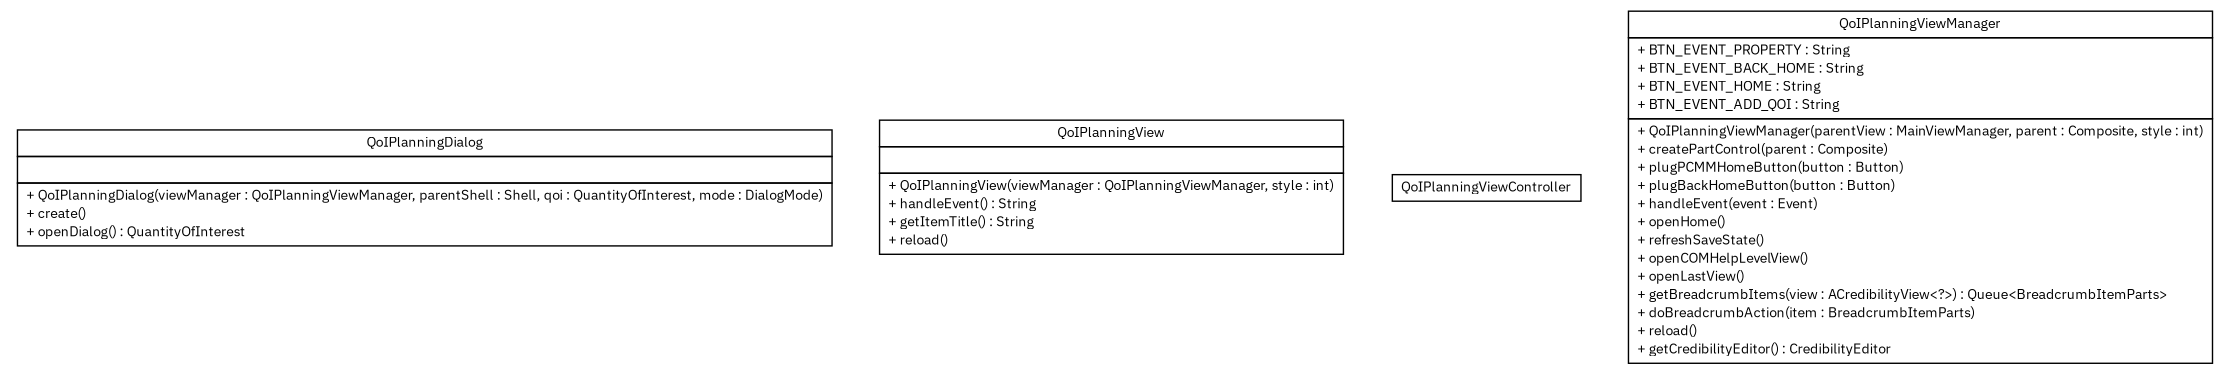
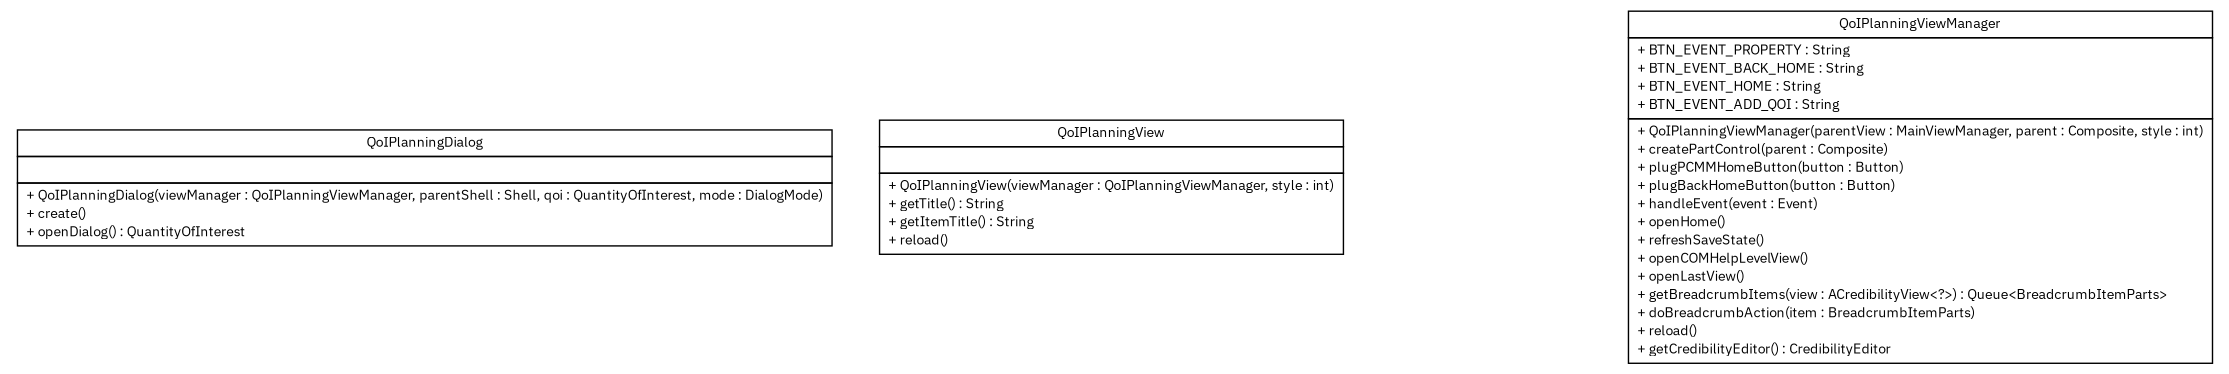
(1486, 187) -> none
(963, 204) -> (947, 204)
